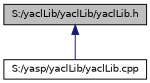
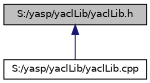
(75, 15) -> (75, 15)
